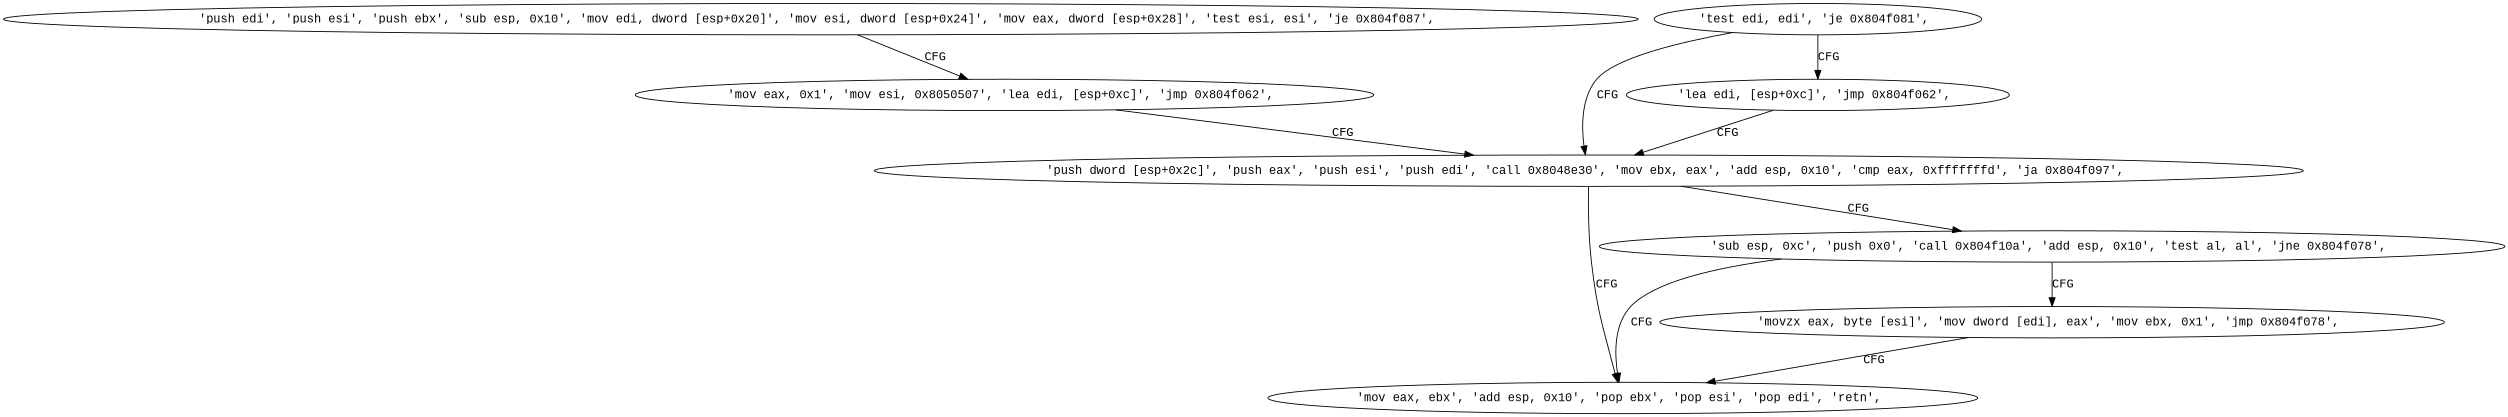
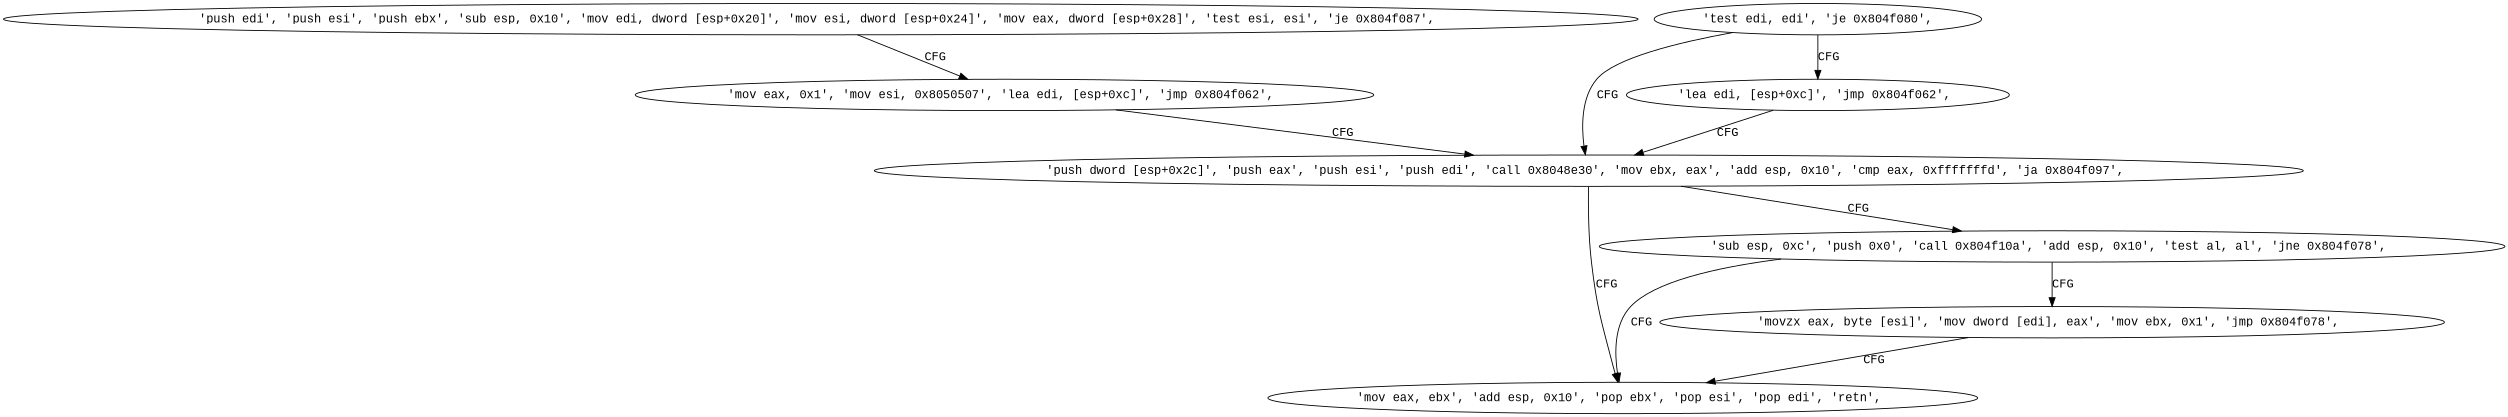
(1818, 19) -> (1818, 19)
